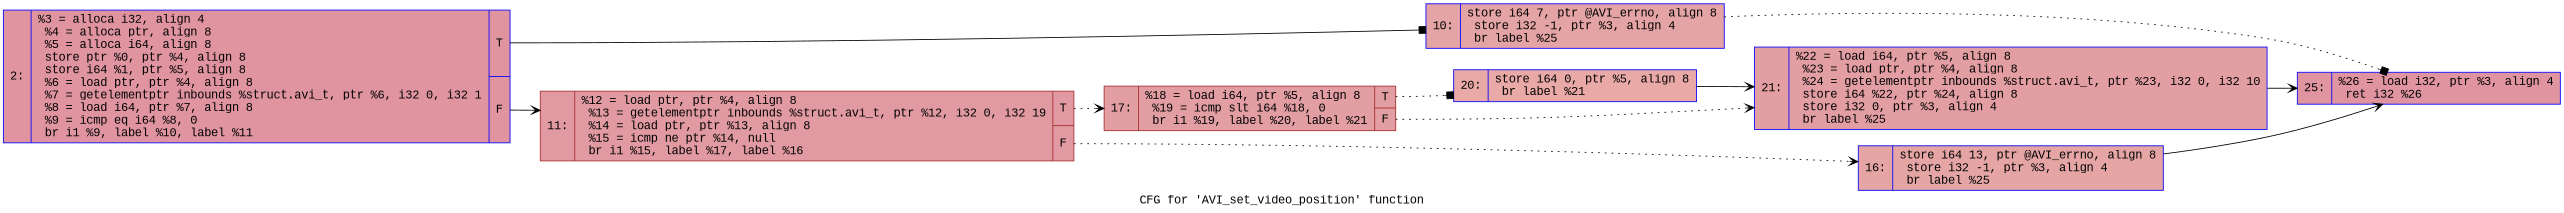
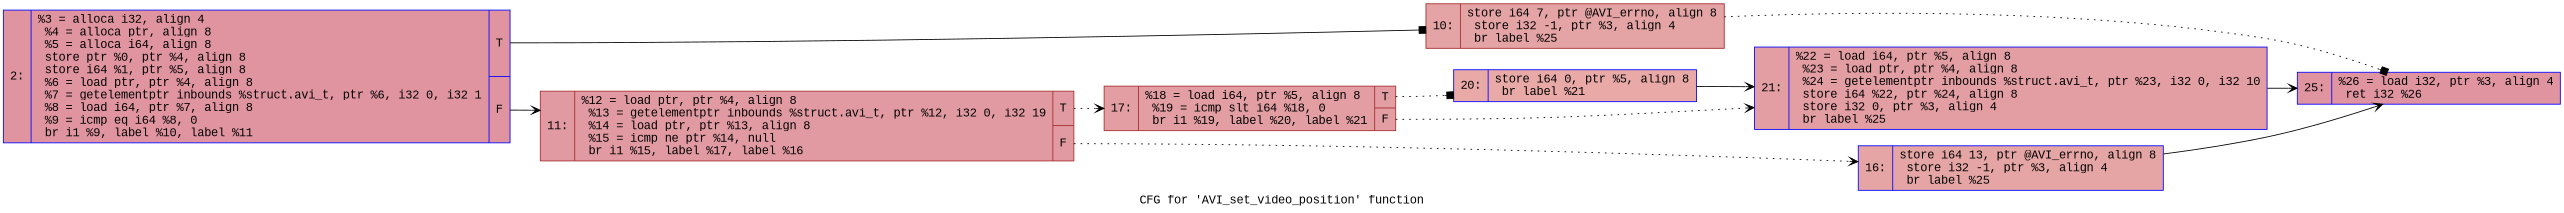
(1575, 26) -> (1575, 26)
